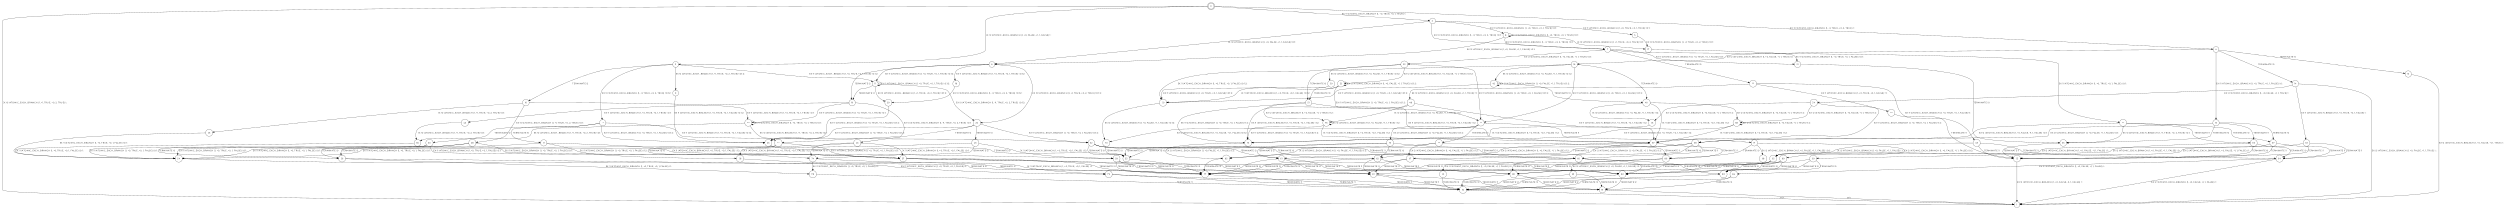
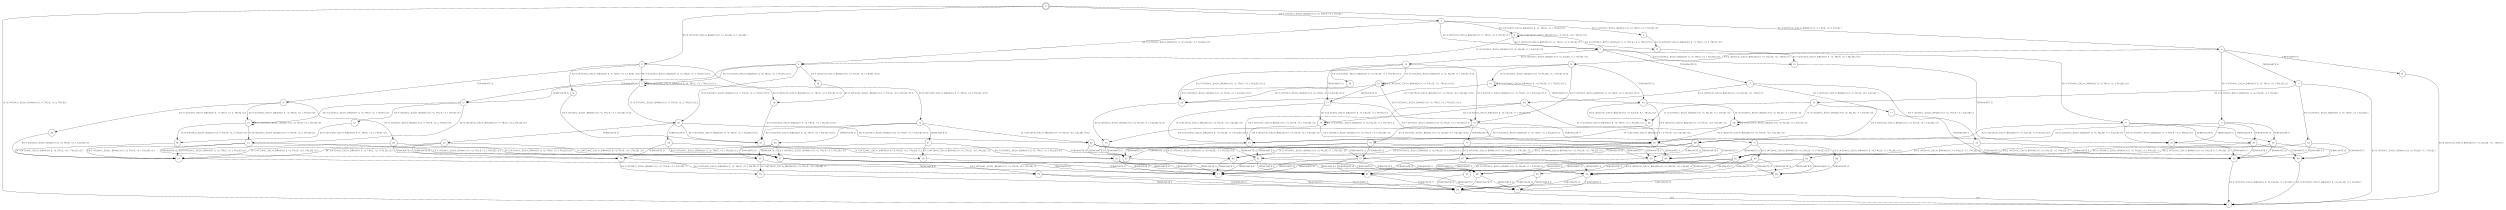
(1734, 174) -> none
